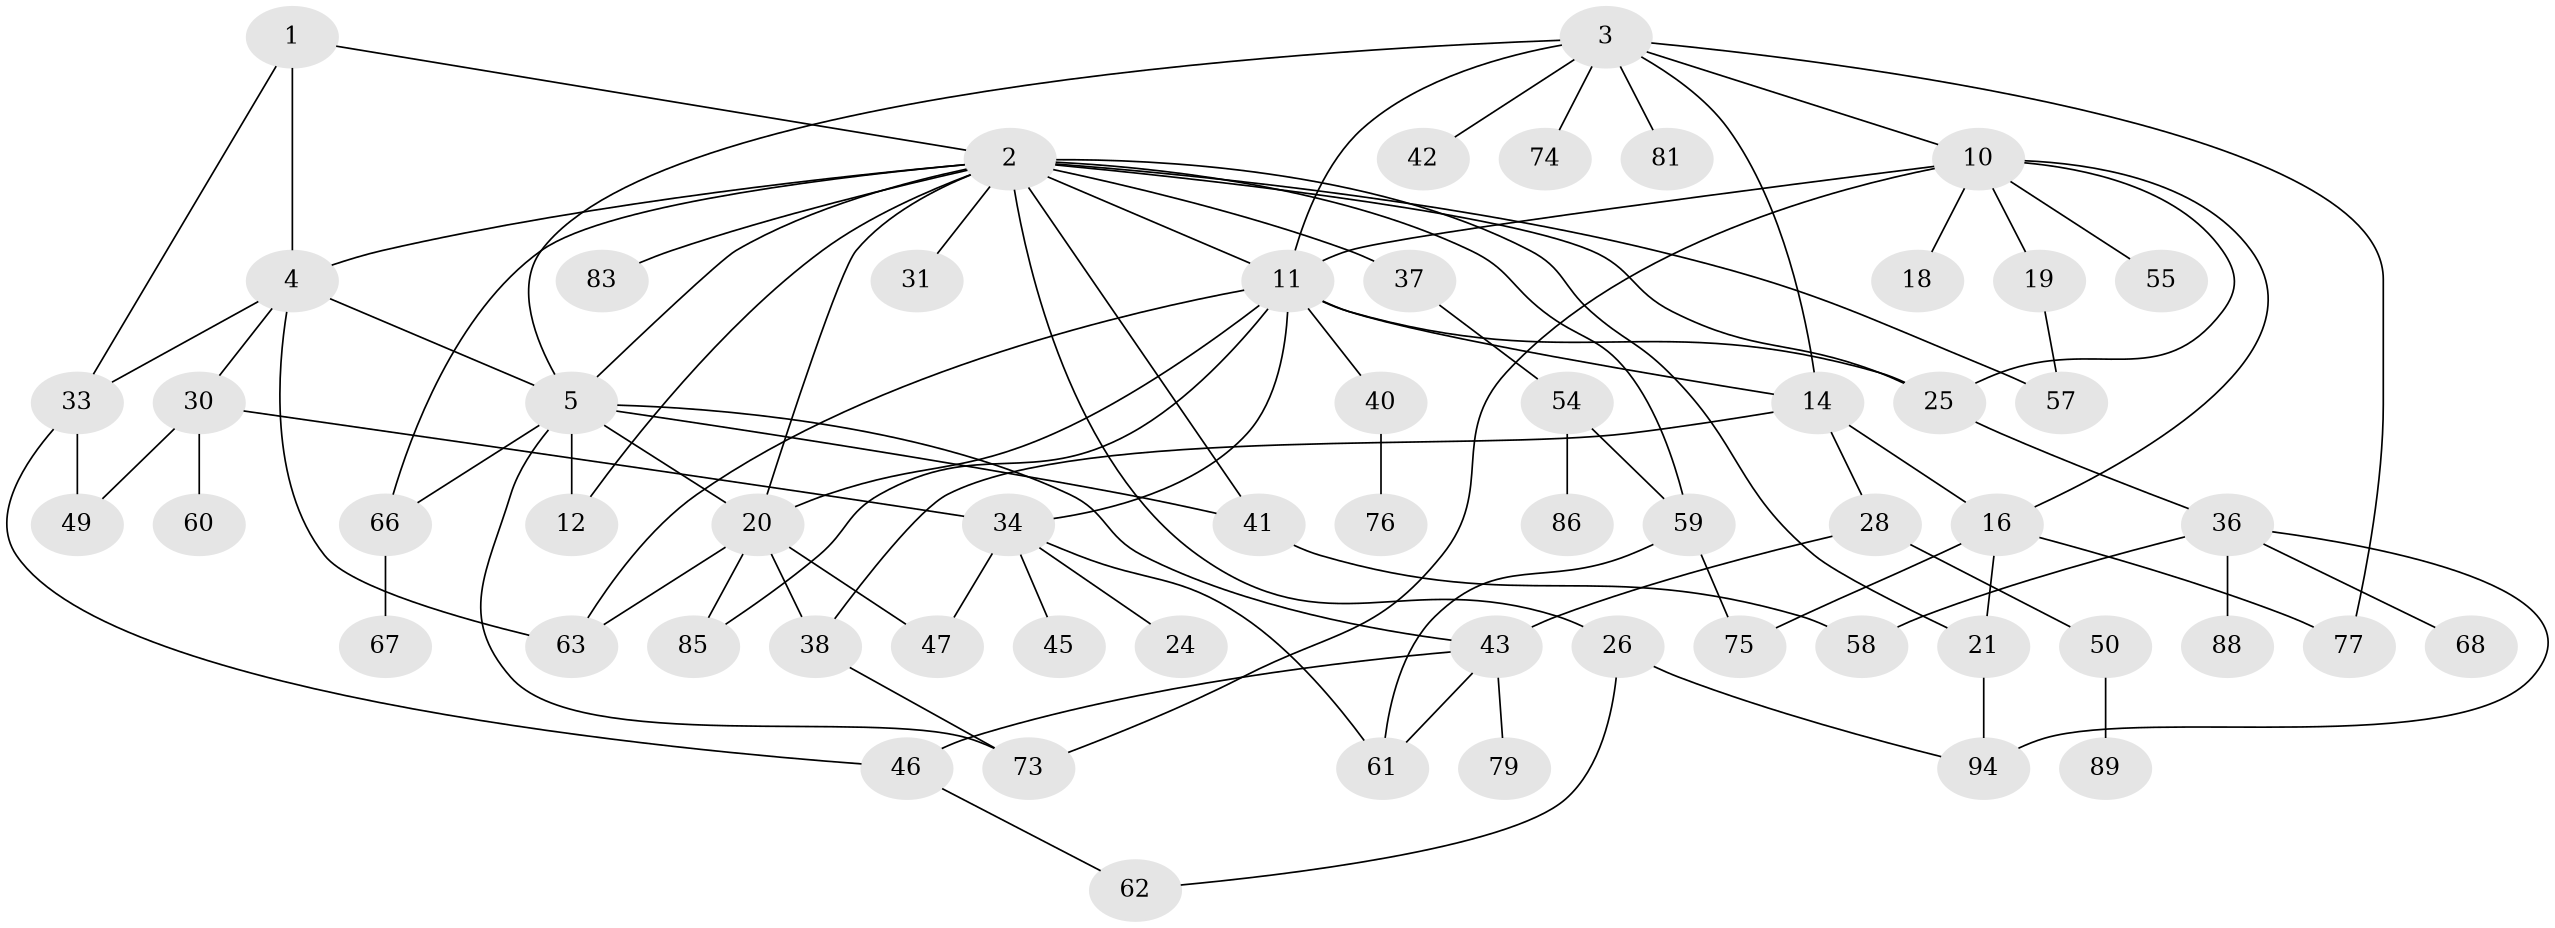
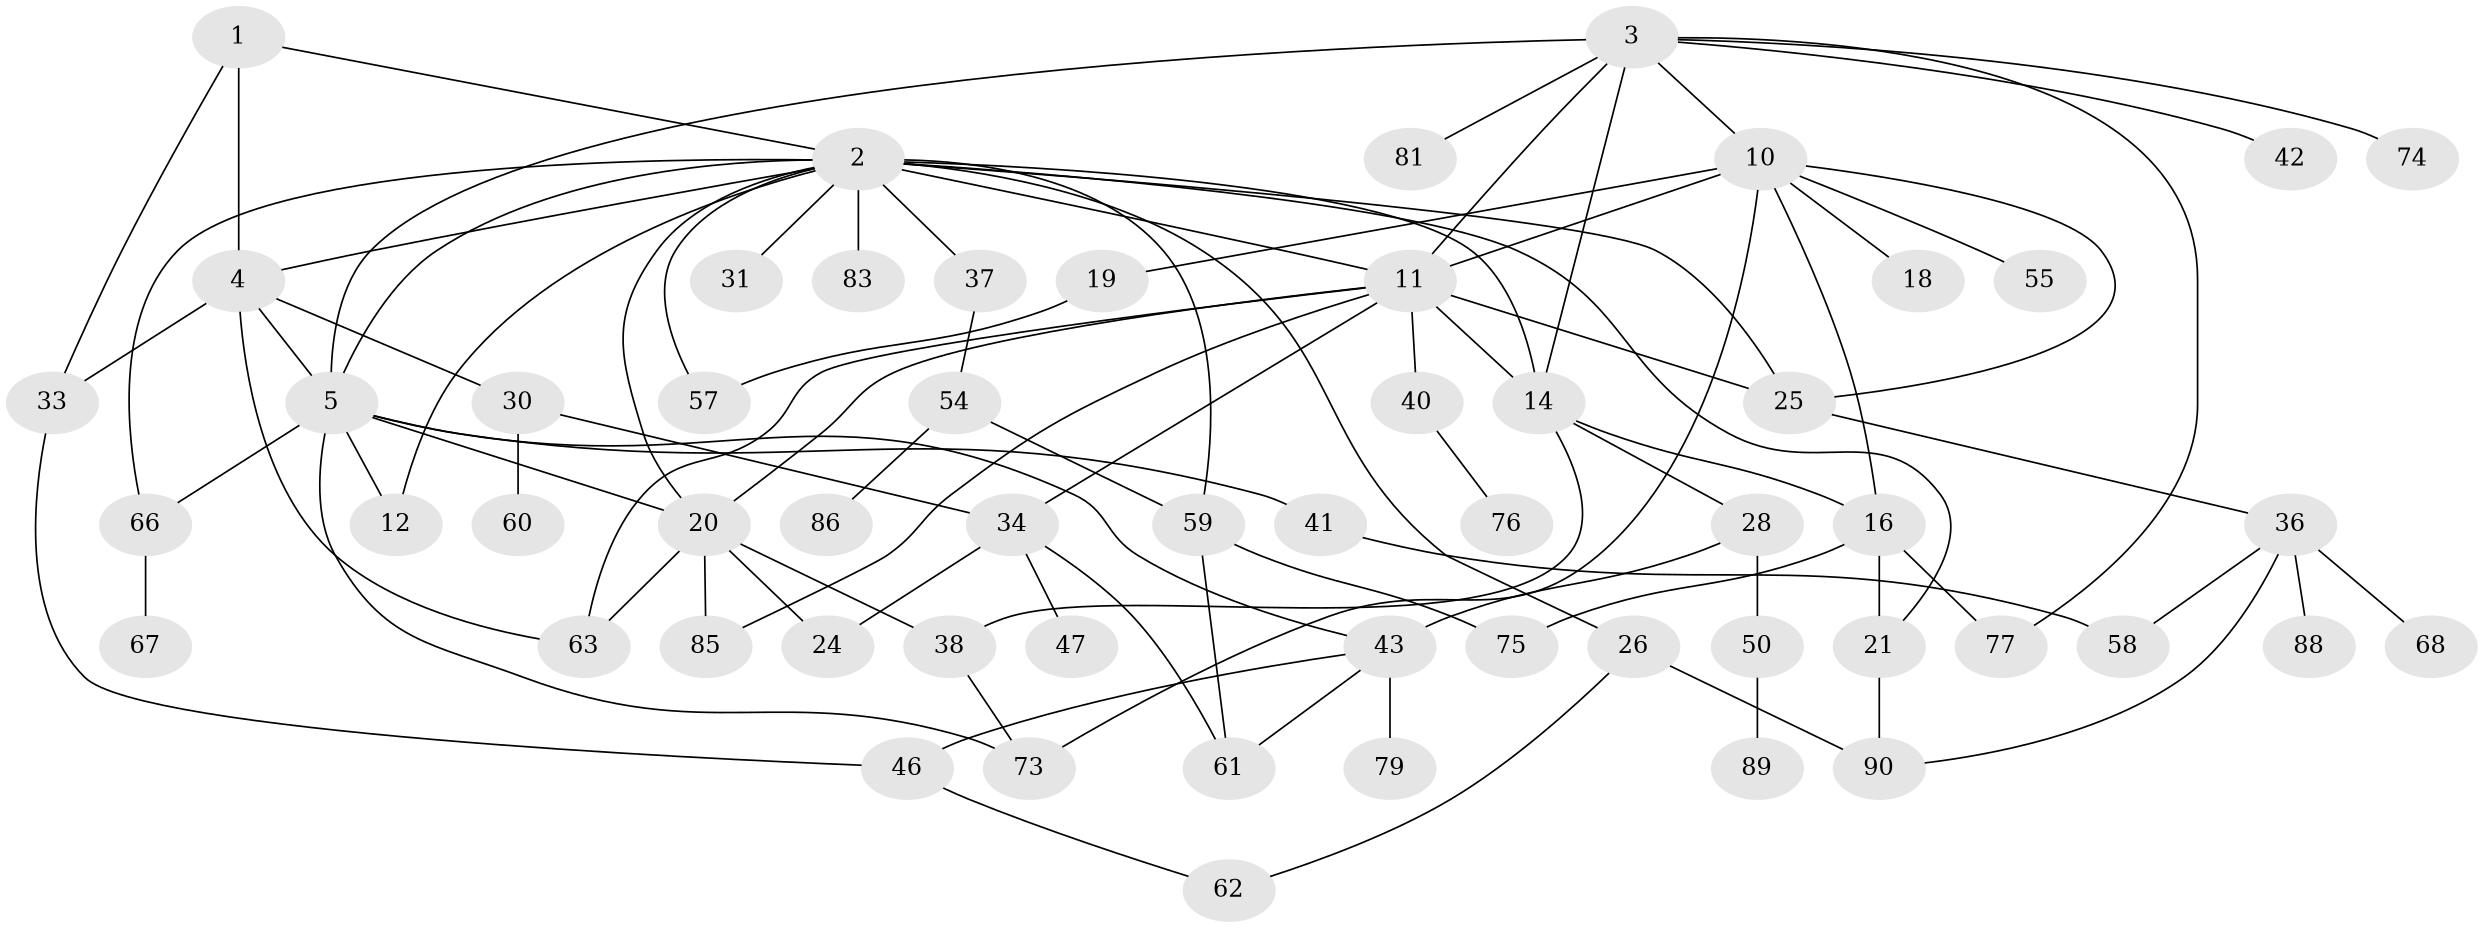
(1135, 342) -> (1262, 191)
(77, 525) -> none
(845, 584) -> (766, 586)
(1059, 647) -> none
(1984, 769) -> (1879, 769)
